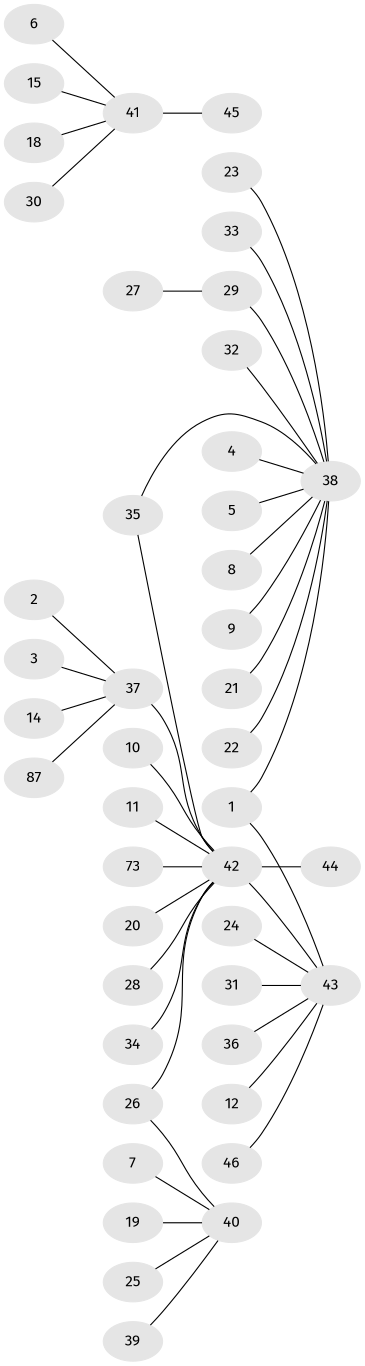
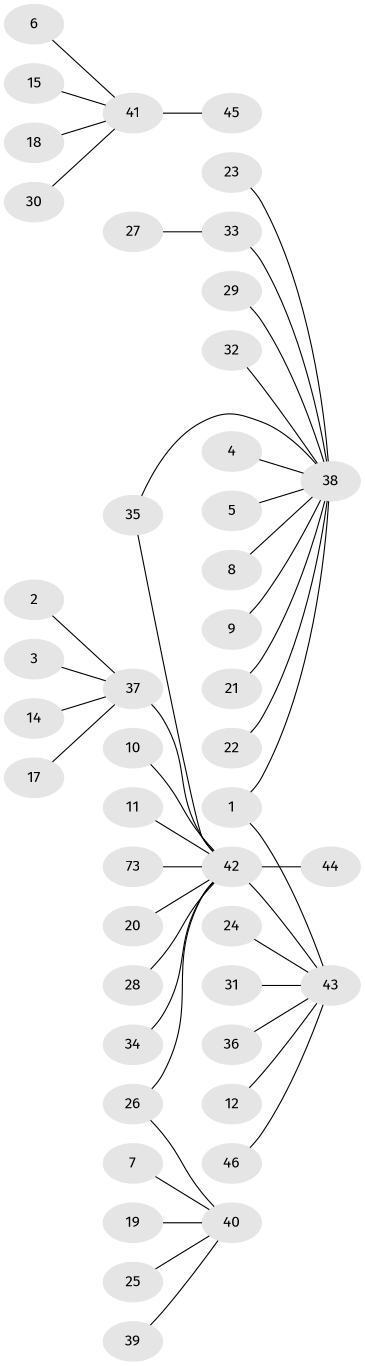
(183, 291) -> (183, 232)
(34, 778) -> (34, 778)
